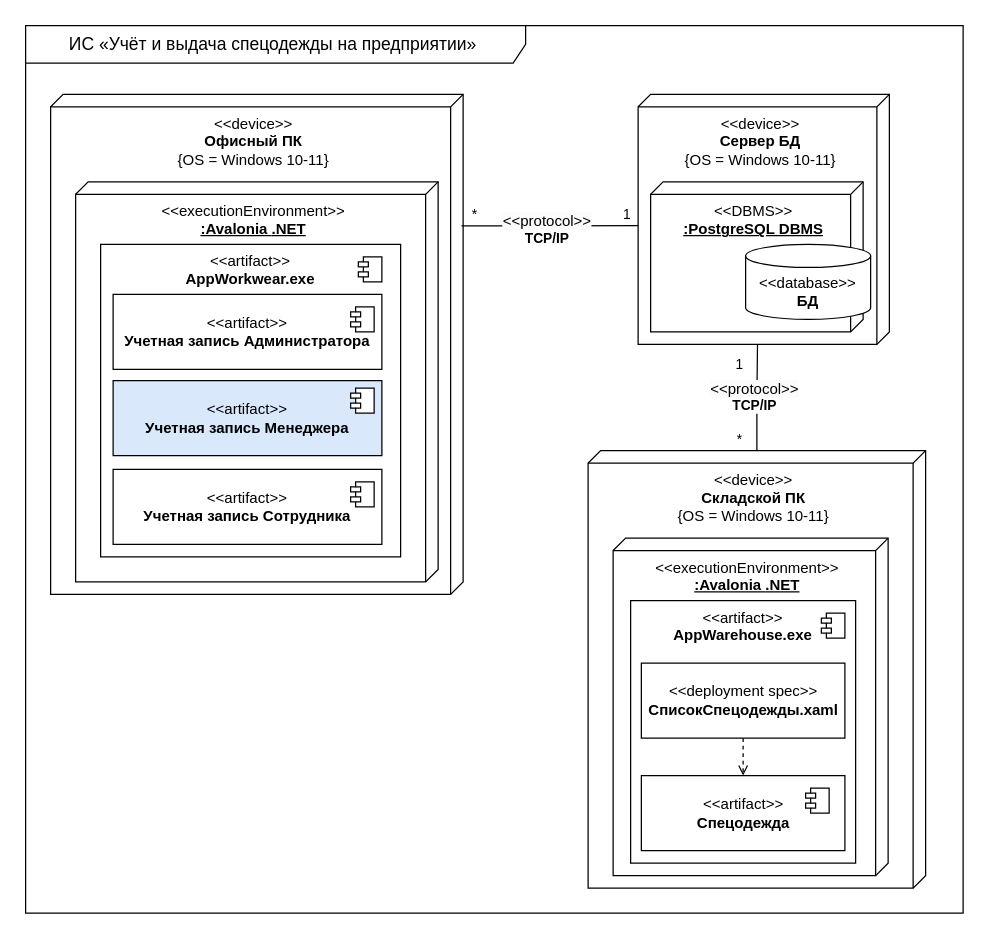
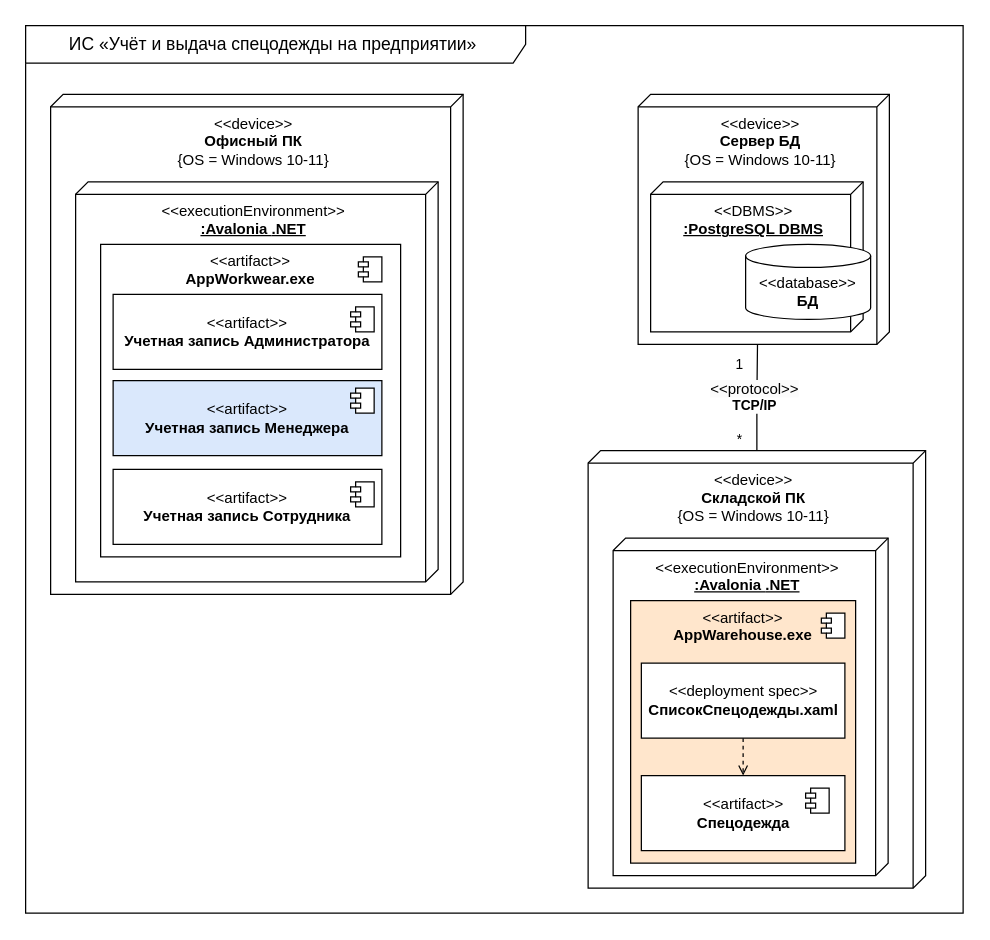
(550, 226) -> none
(743, 627) -> (743, 627)
